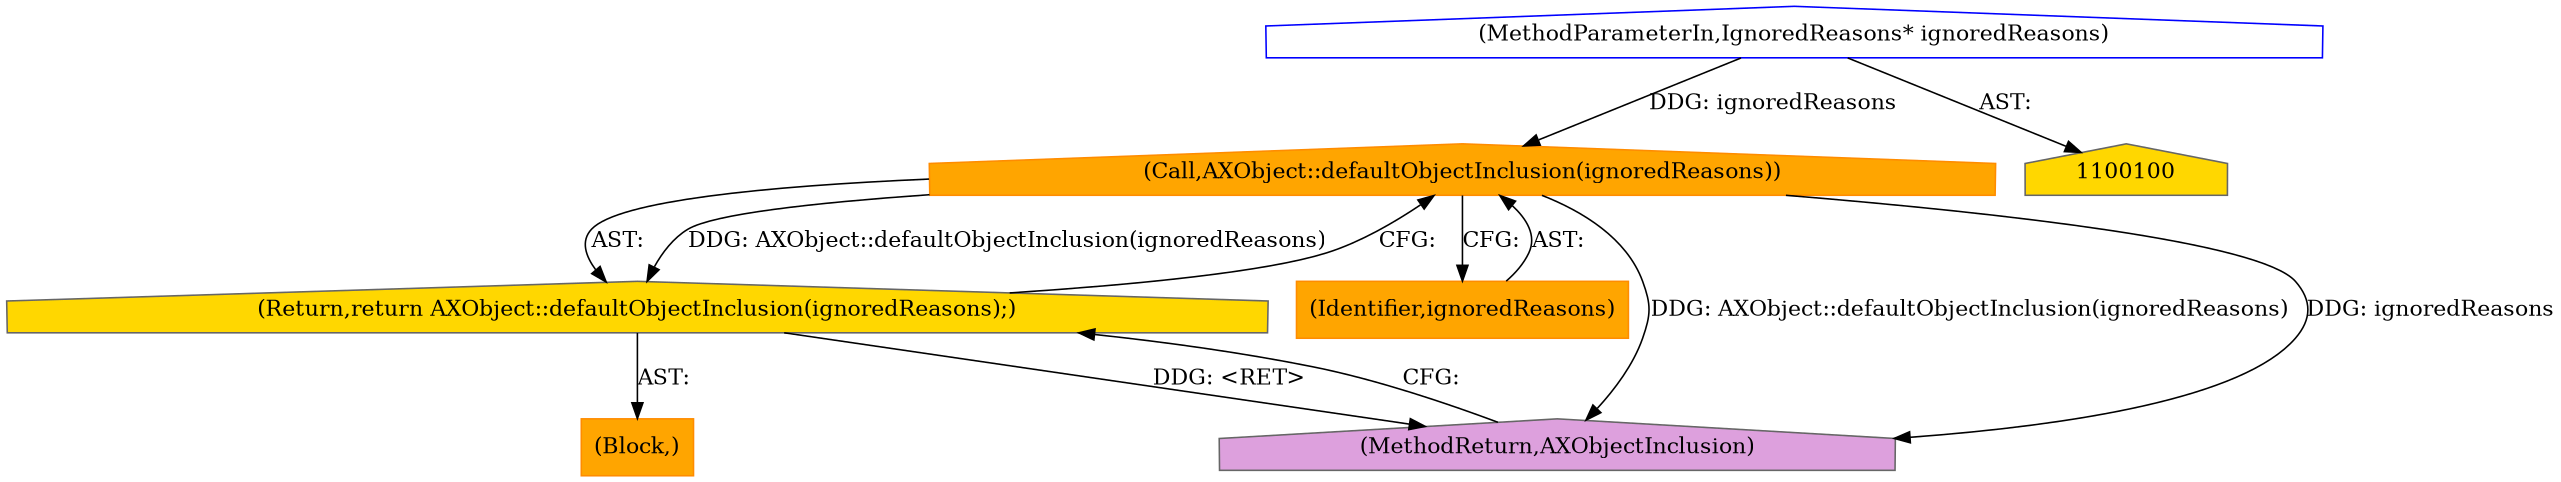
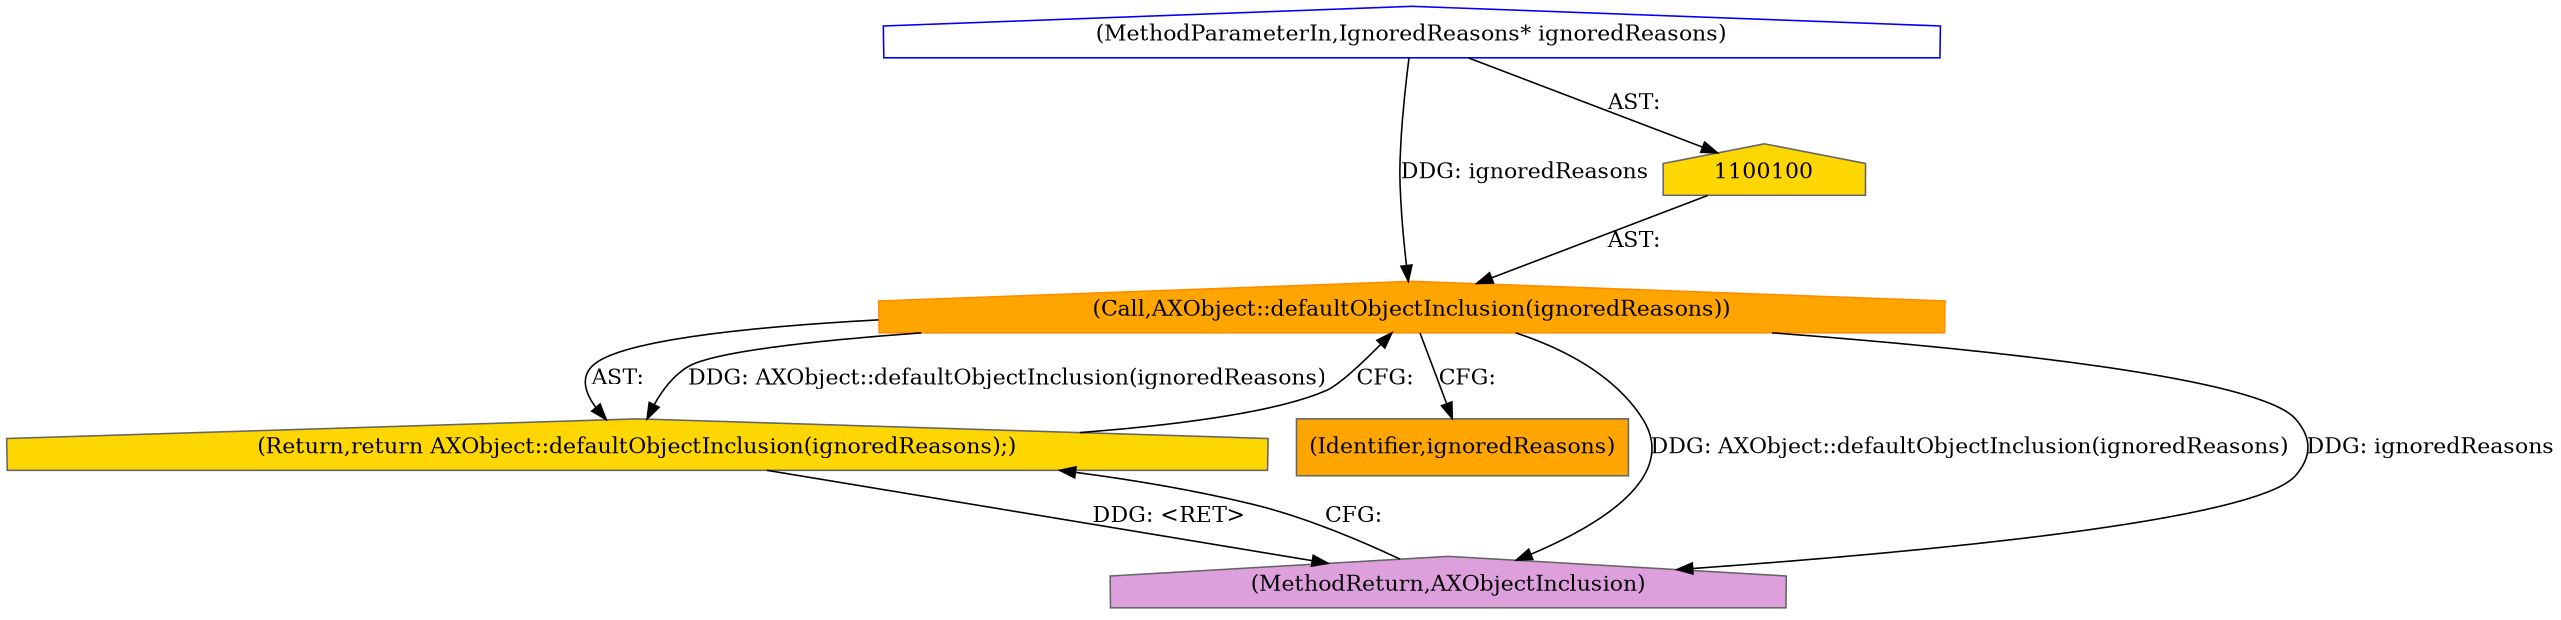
(1531, 245) -> (1600, 237)
(1462, 310) -> (1462, 447)
(637, 447) -> none
